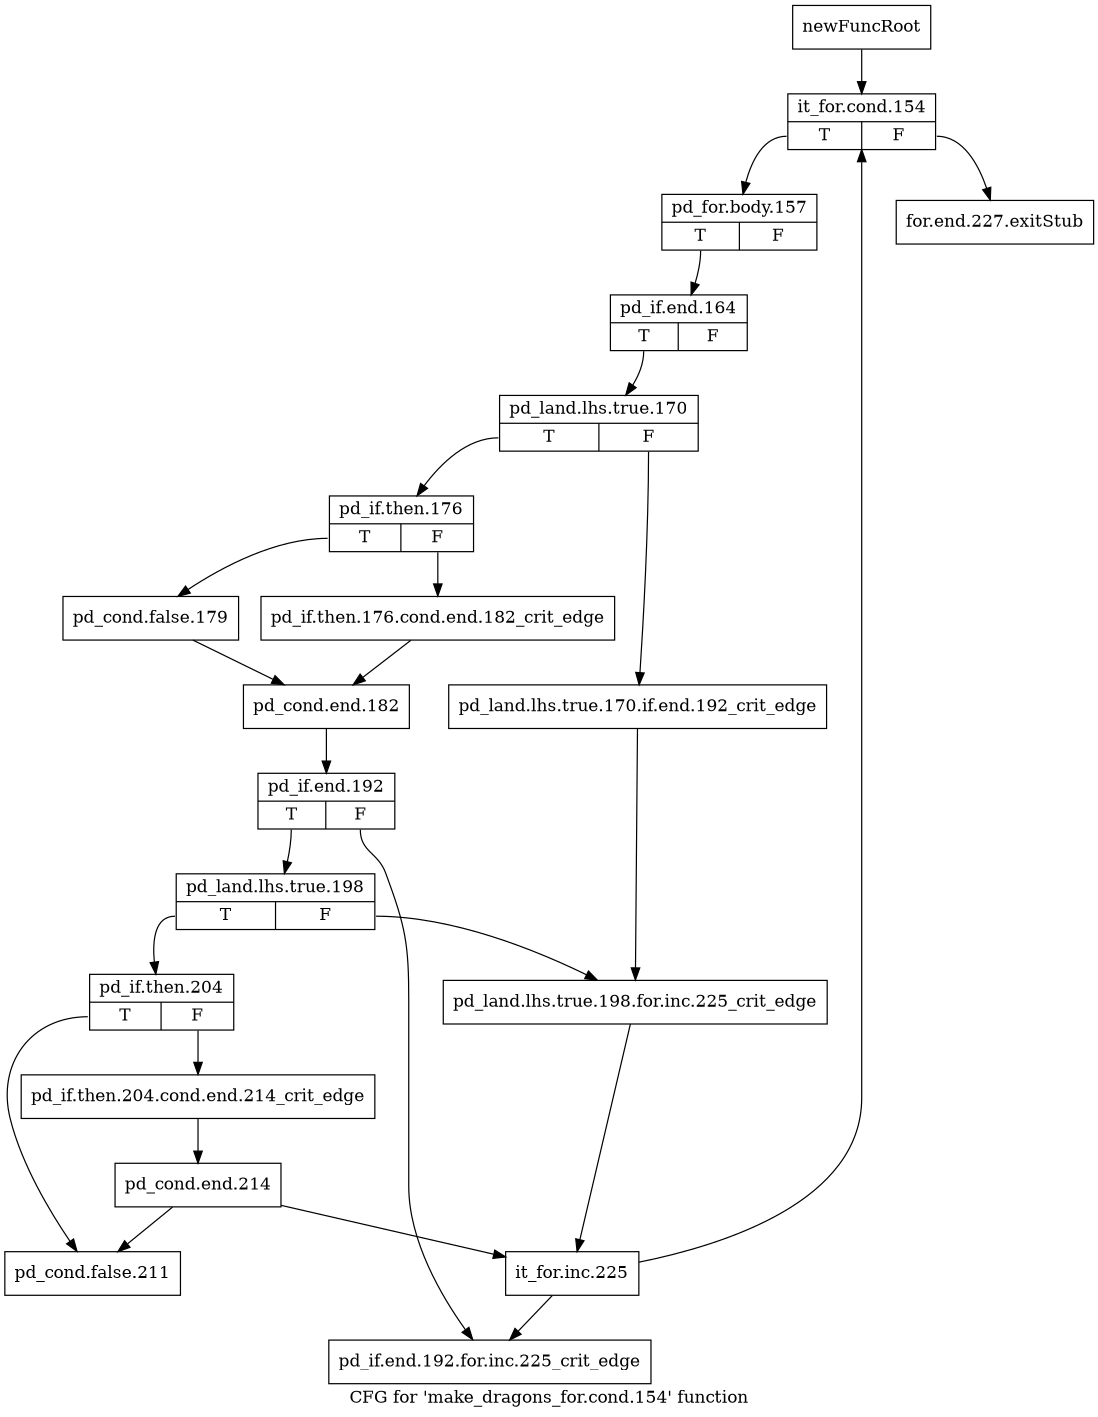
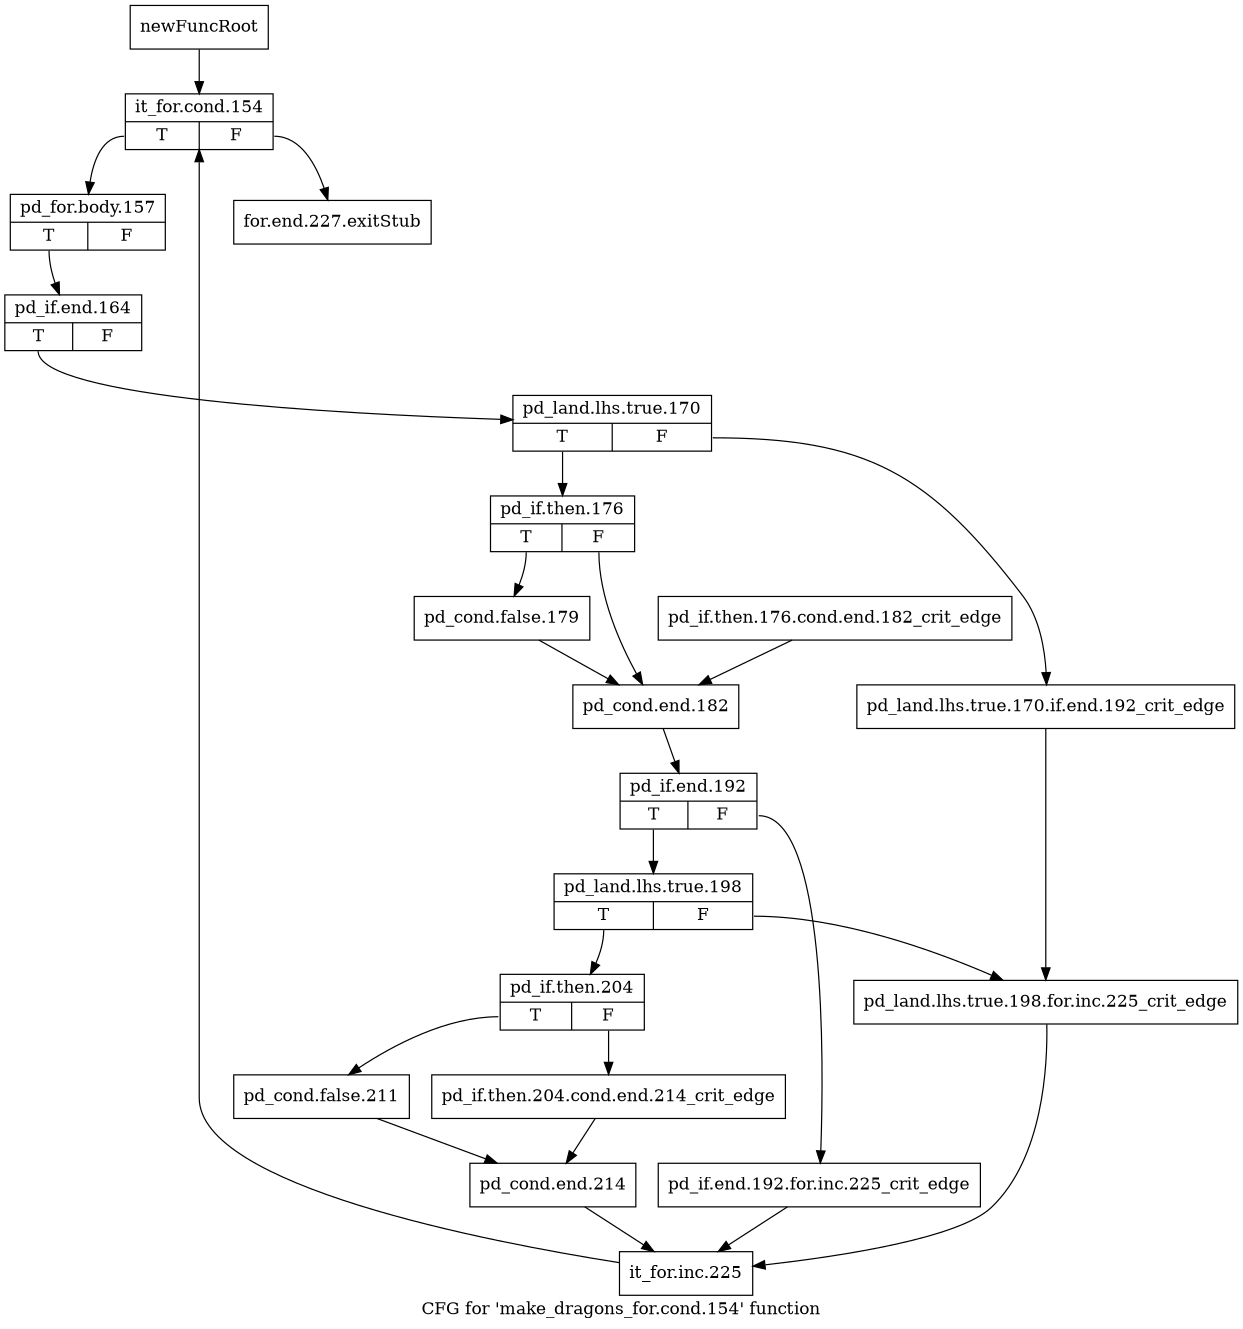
(438, 568) -> (611, 615)
(150, 1225) -> (431, 1139)
(535, 1313) -> (758, 1226)
